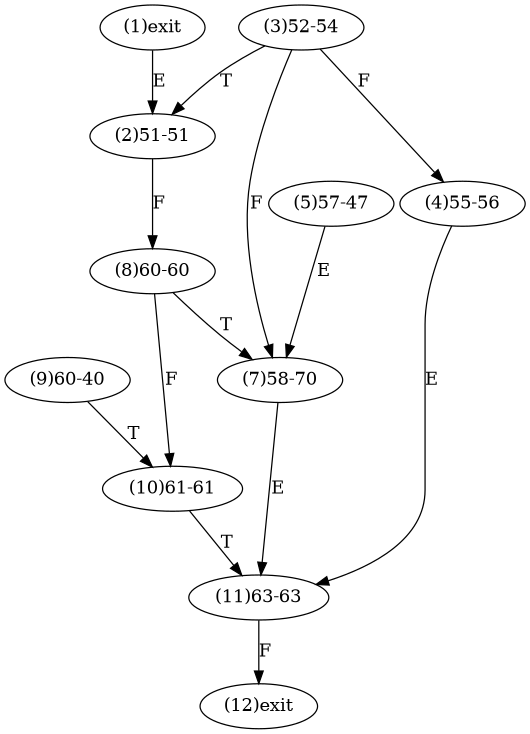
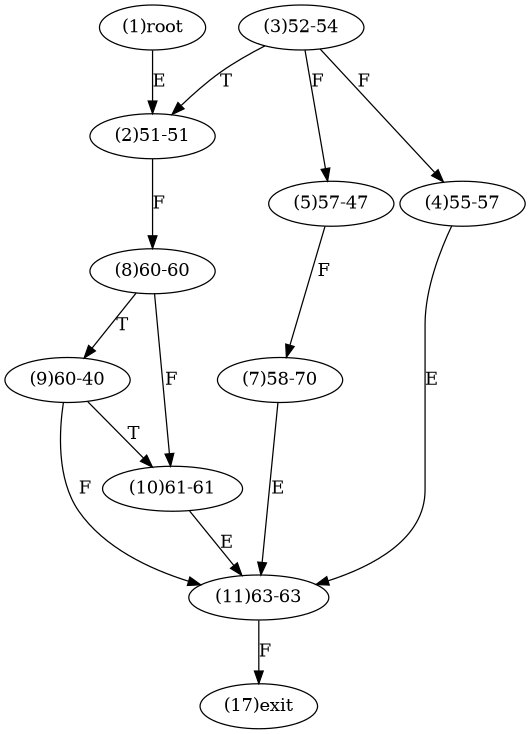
(153, 28) -> (153, 28)
(249, 195) -> (315, 109)
(463, 204) -> (463, 204)
(324, 271) -> (324, 271)
(206, 323) -> (114, 321)
none -> (85, 519)
(227, 543) -> (227, 543)
(259, 706) -> (259, 706)
